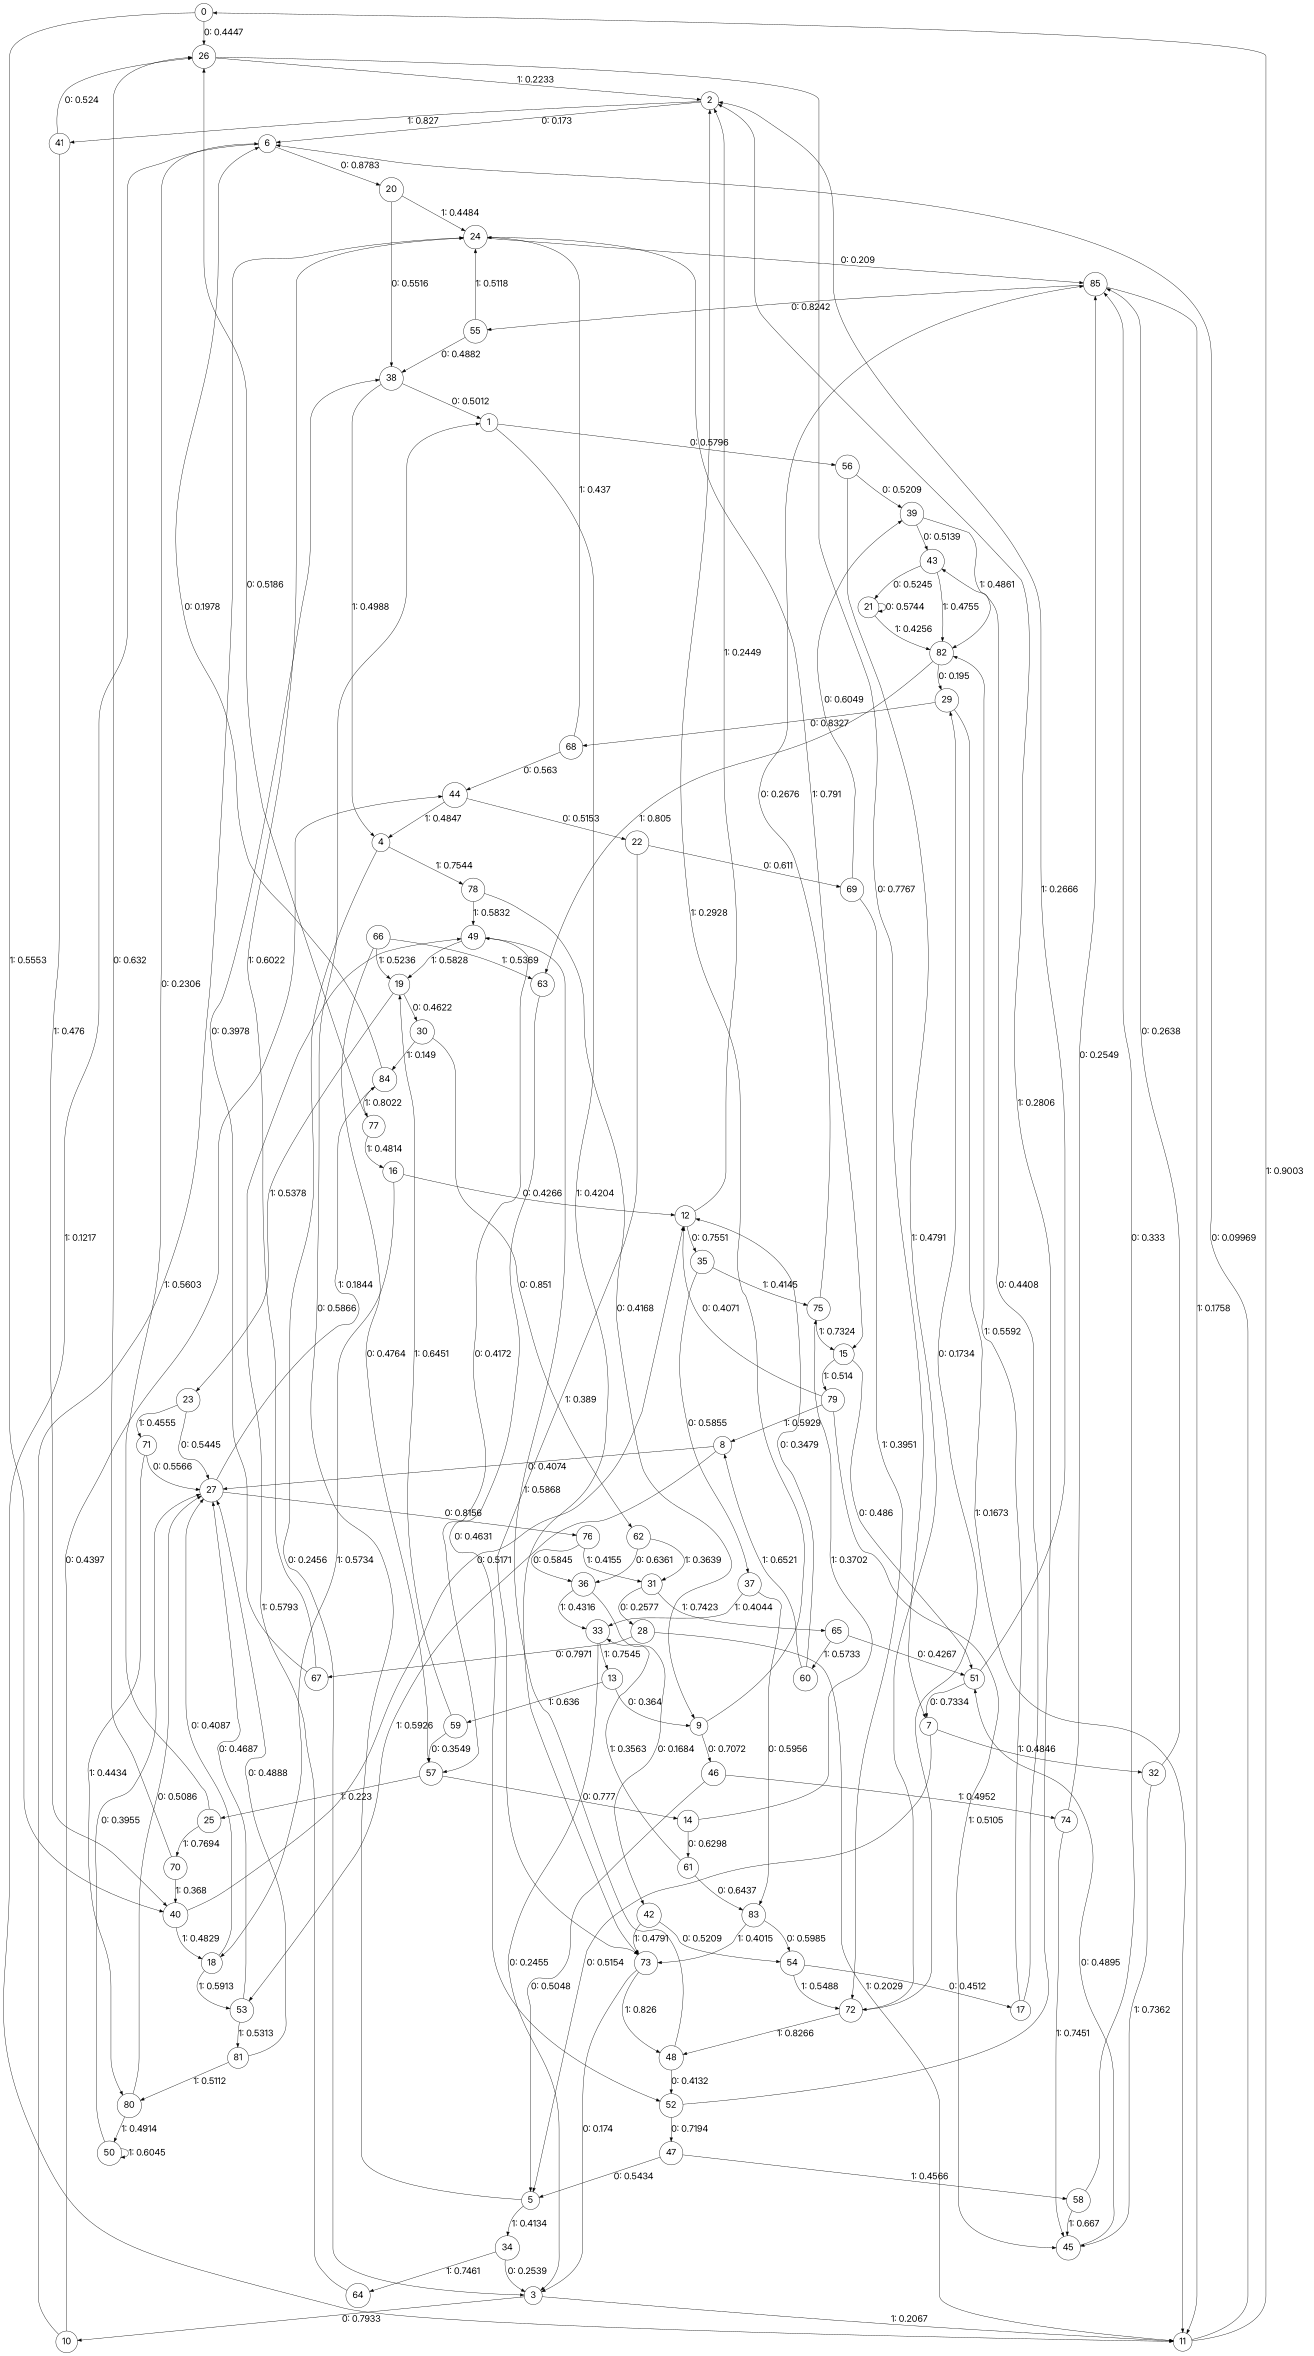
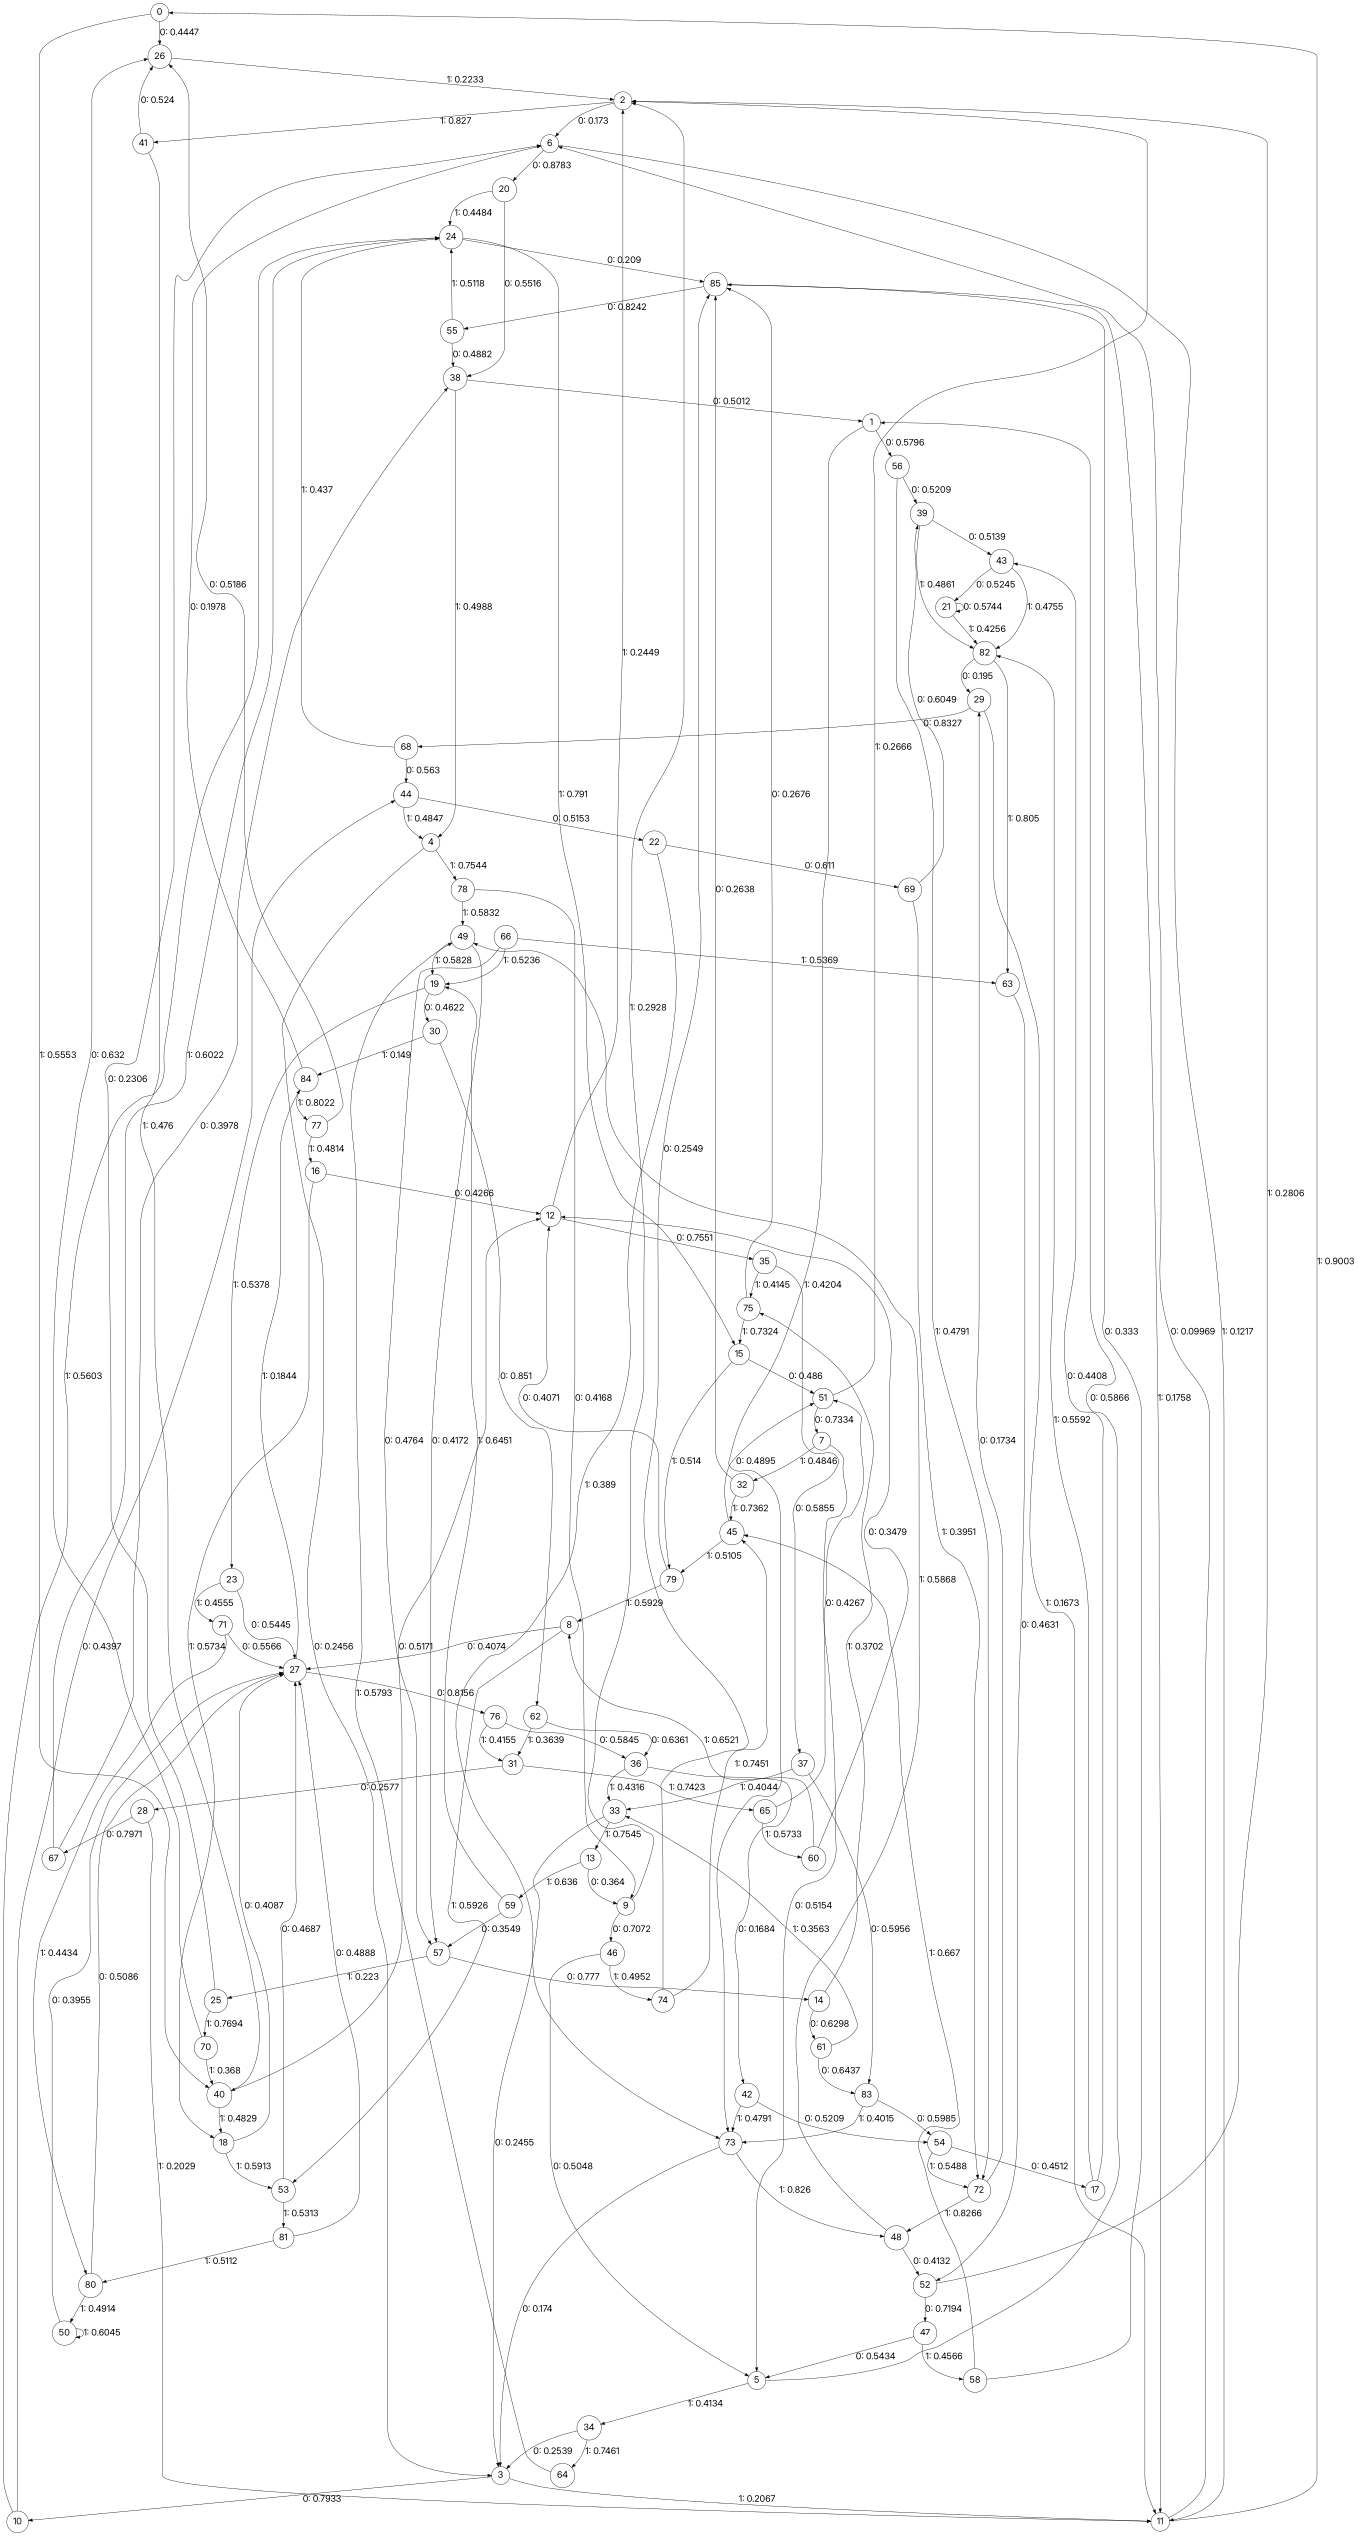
(842, 608) -> none
(965, 1828) -> (703, 1555)
